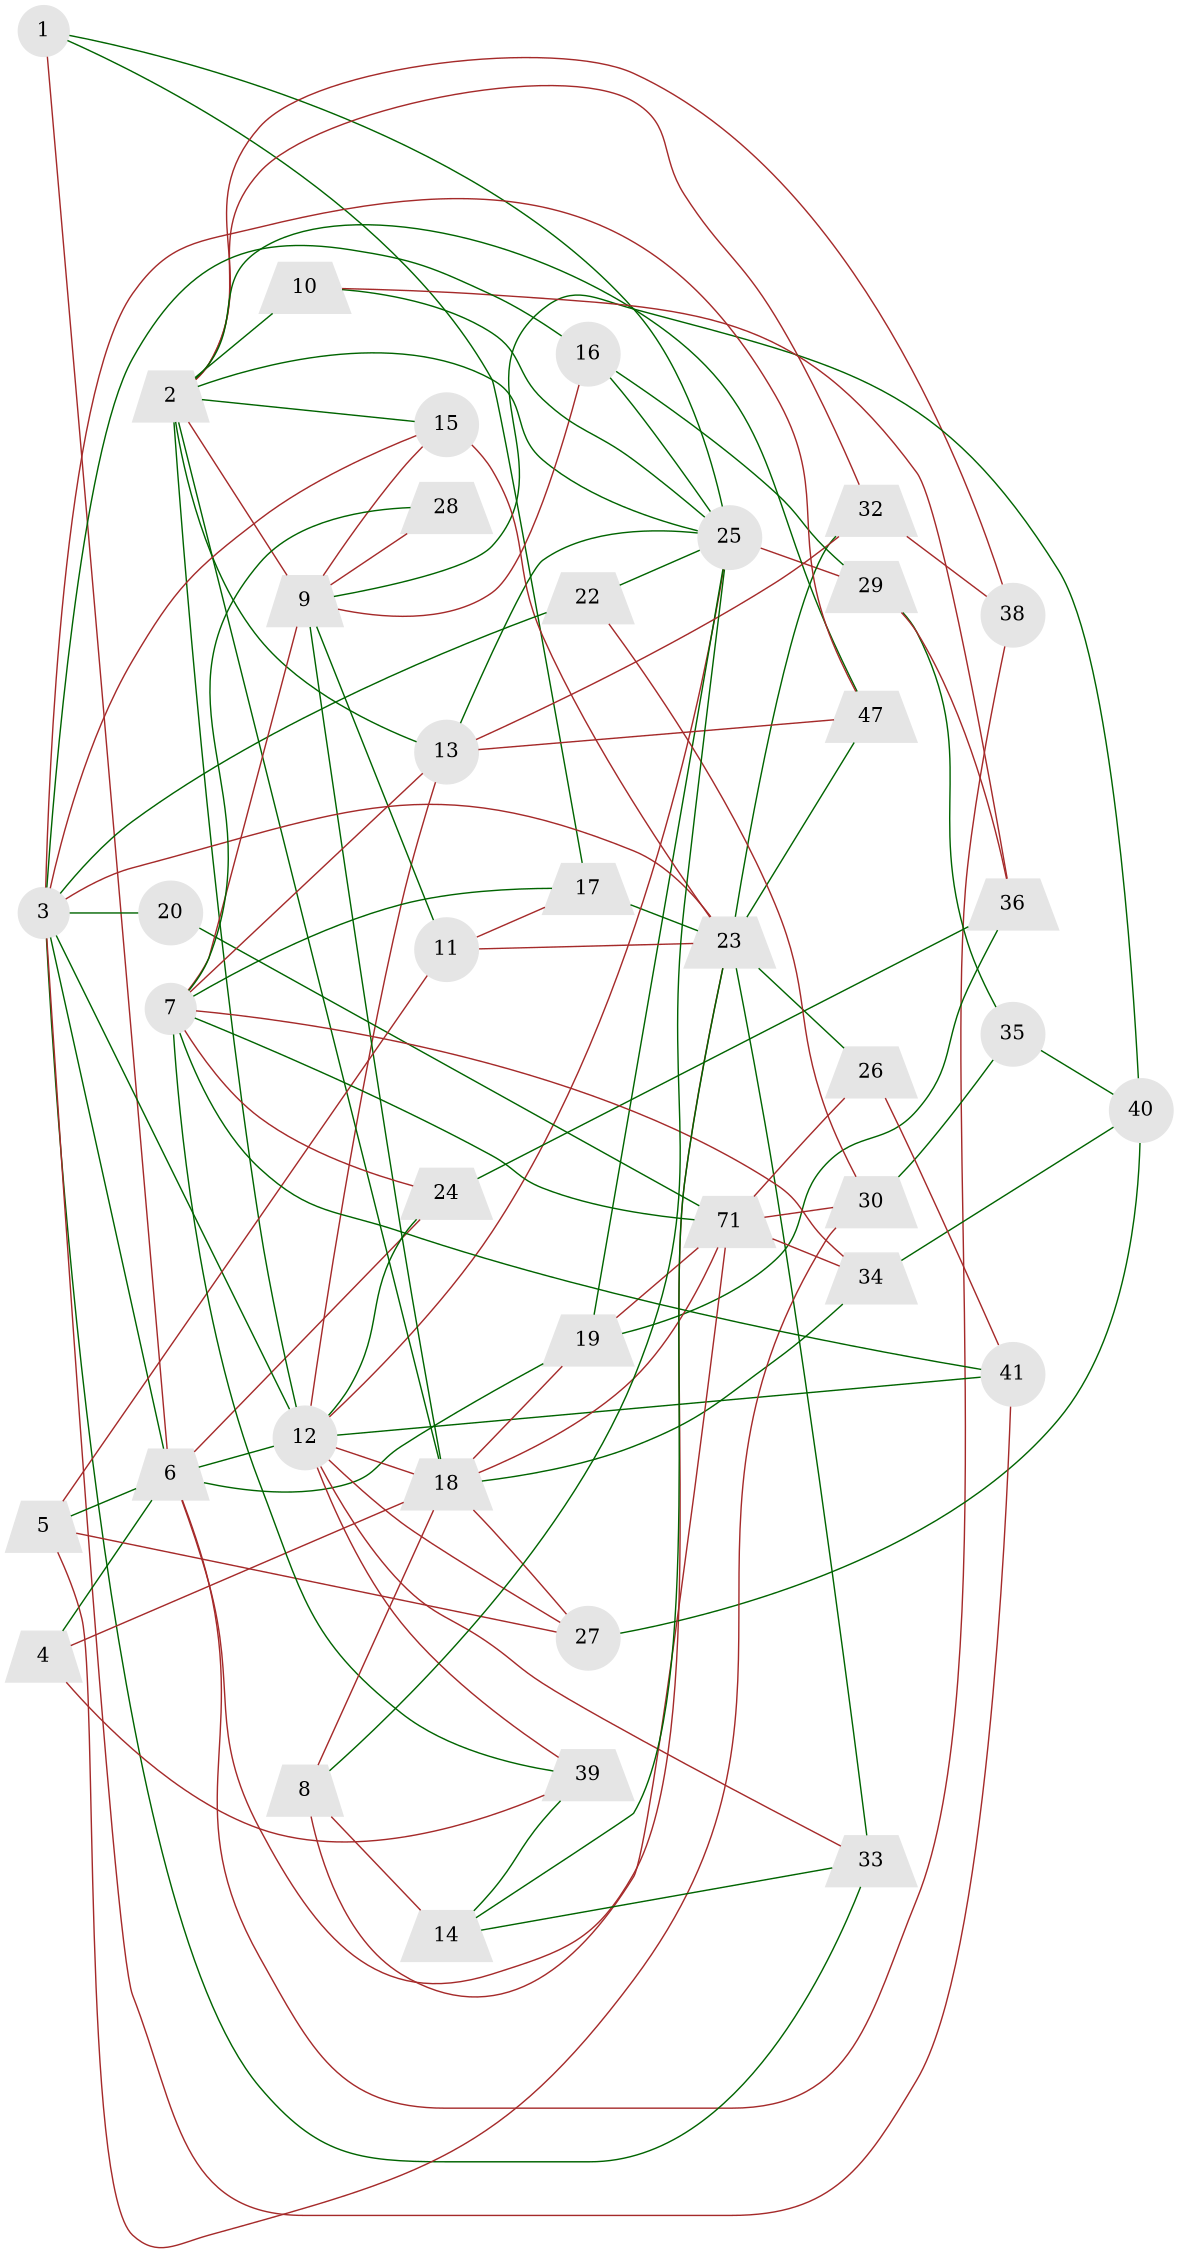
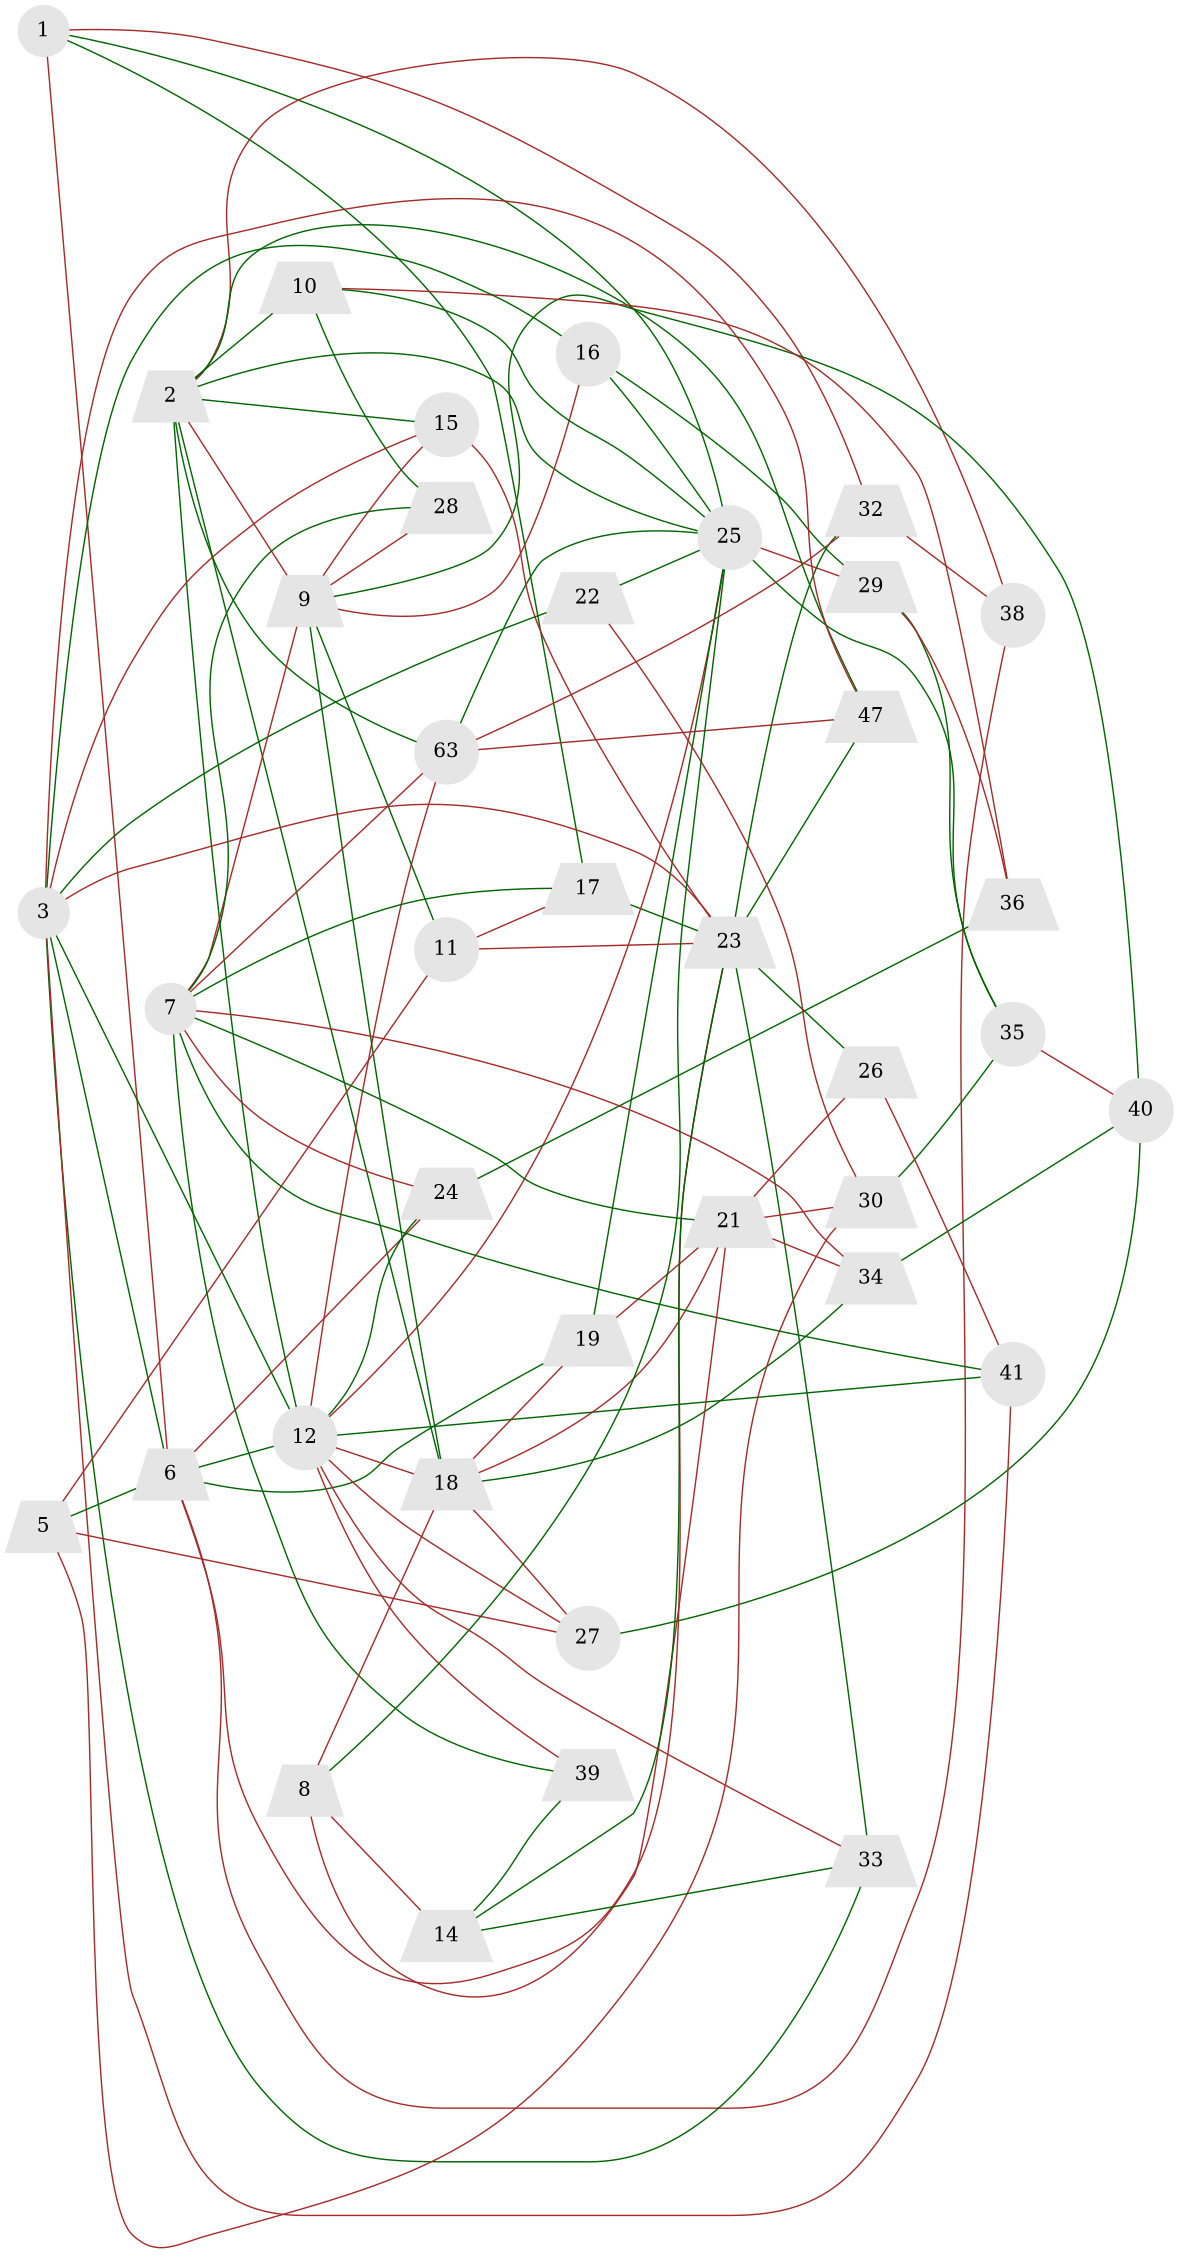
(552, 86) -> (535, 148)
none -> (359, 405)
none -> (931, 703)
(447, 752) -> (447, 752)
(171, 913) -> none
(1077, 1072) -> (1077, 1072)
(835, 1156) -> none
(730, 1222) -> (730, 1222)
(44, 1657) -> none
